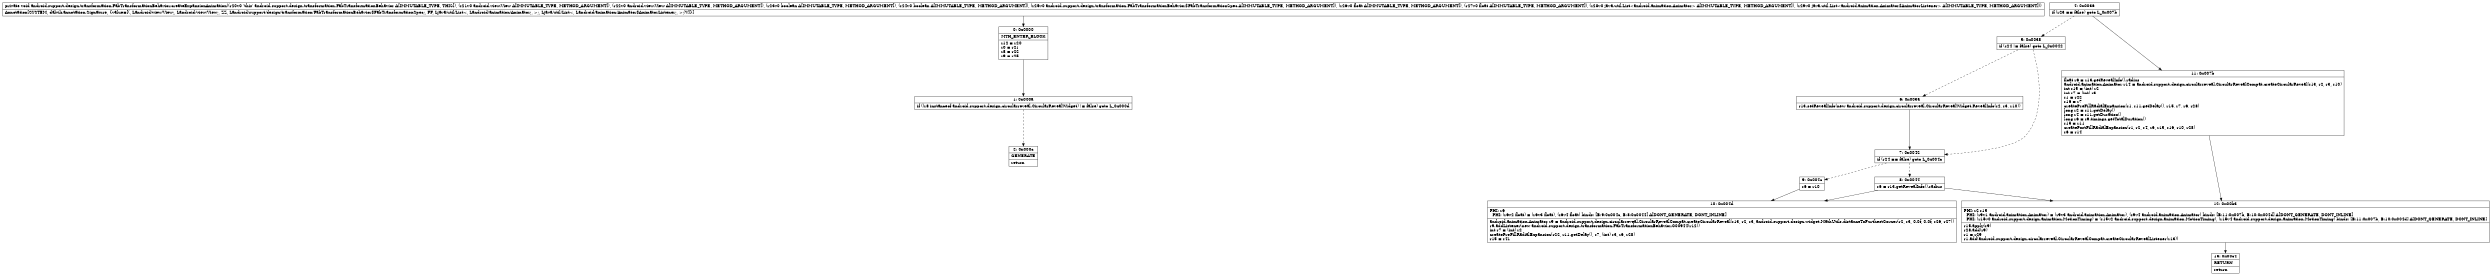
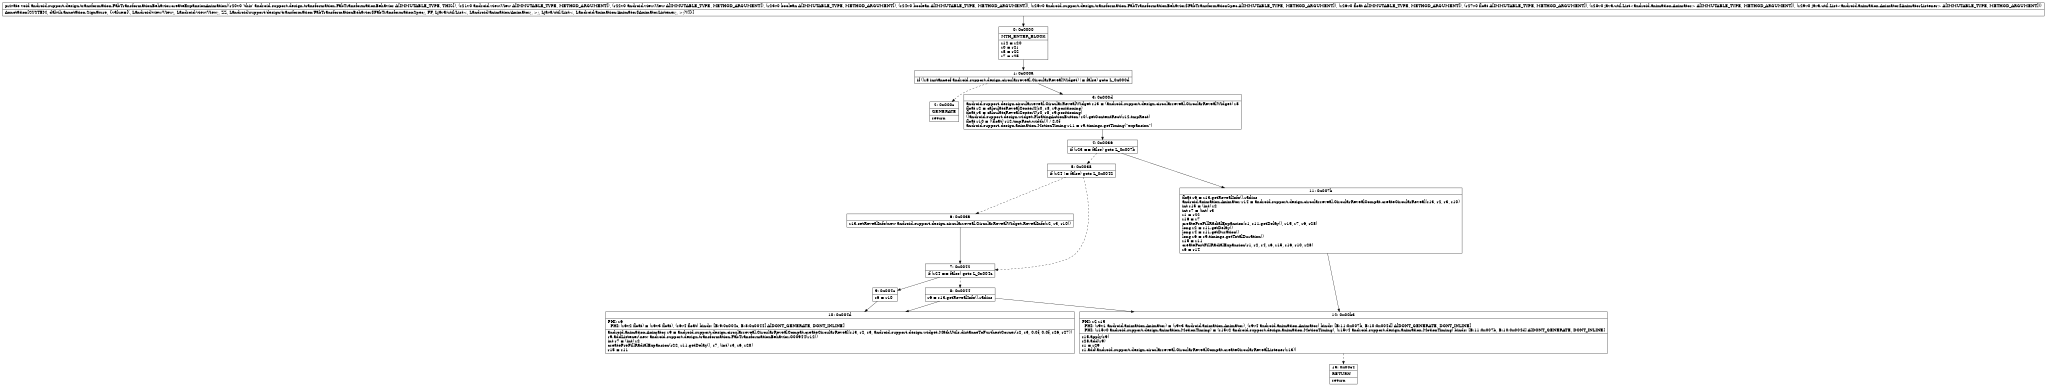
(1010, 56) -> (1010, 56)
none -> (1103, 112)
(1857, 171) -> (920, 283)
(1500, 239) -> (618, 350)
(2225, 246) -> (1343, 357)
